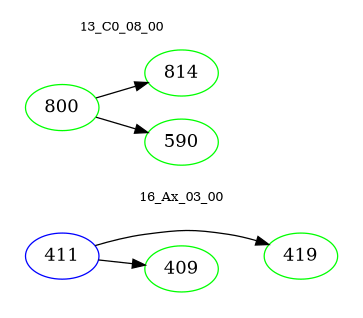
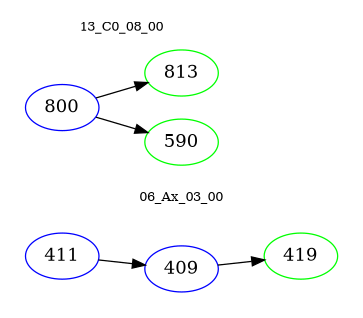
(182, 73) -> (182, 73)
(62, 108) -> (62, 108)
(182, 198) -> (182, 198)
(175, 231) -> (235, 263)
(182, 269) -> (182, 269)
